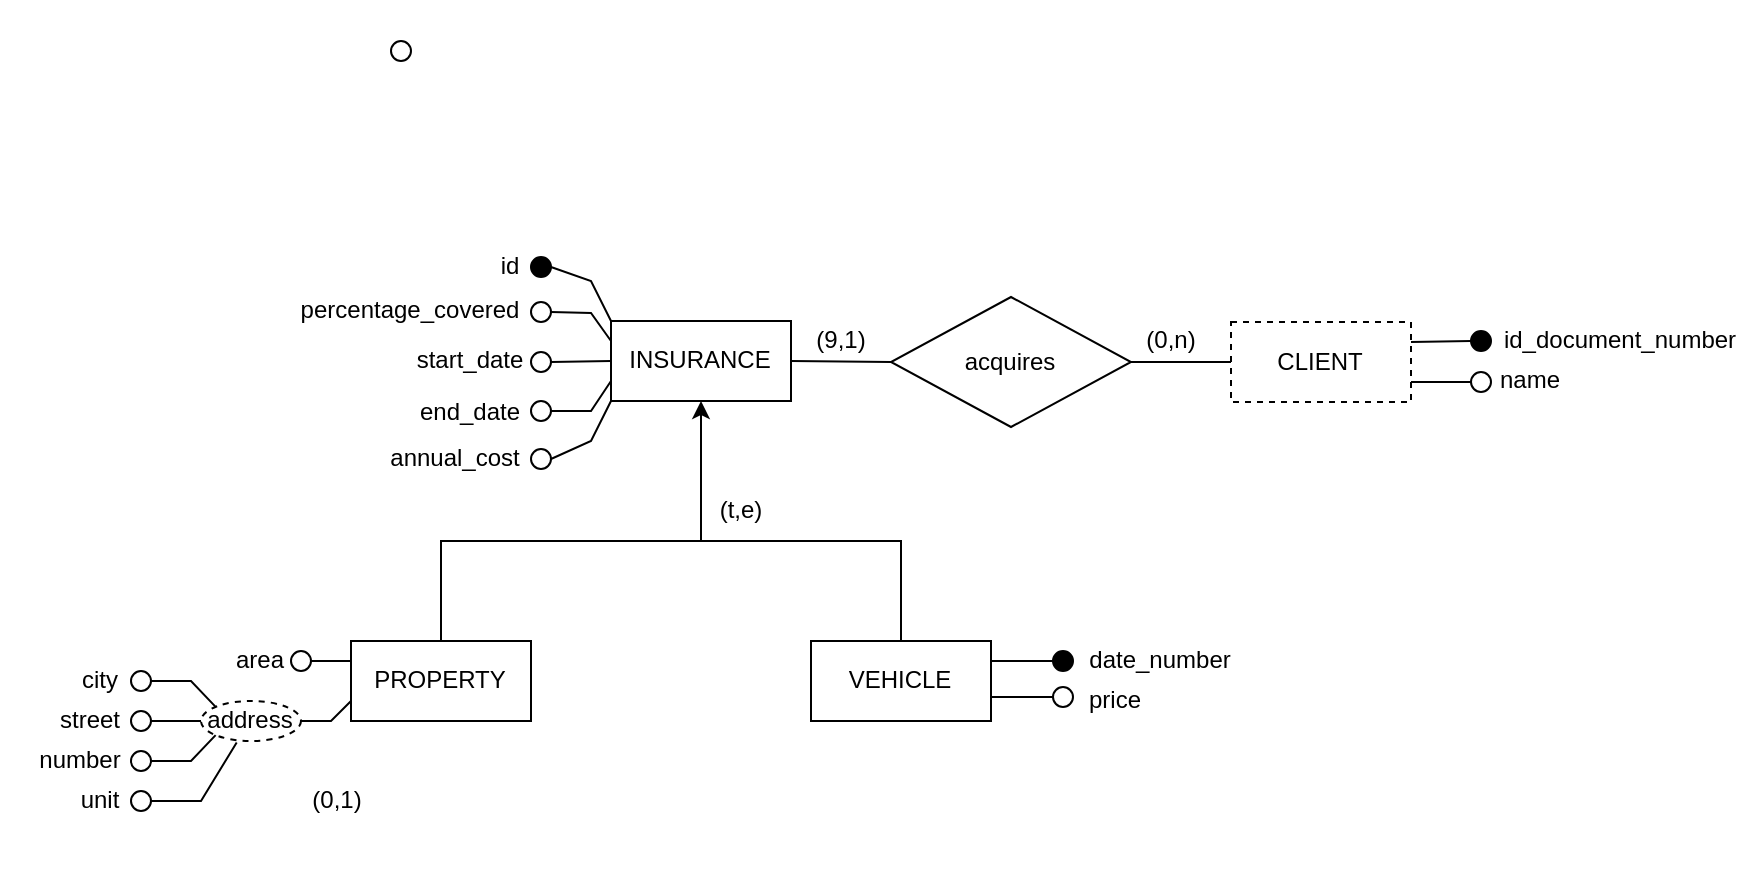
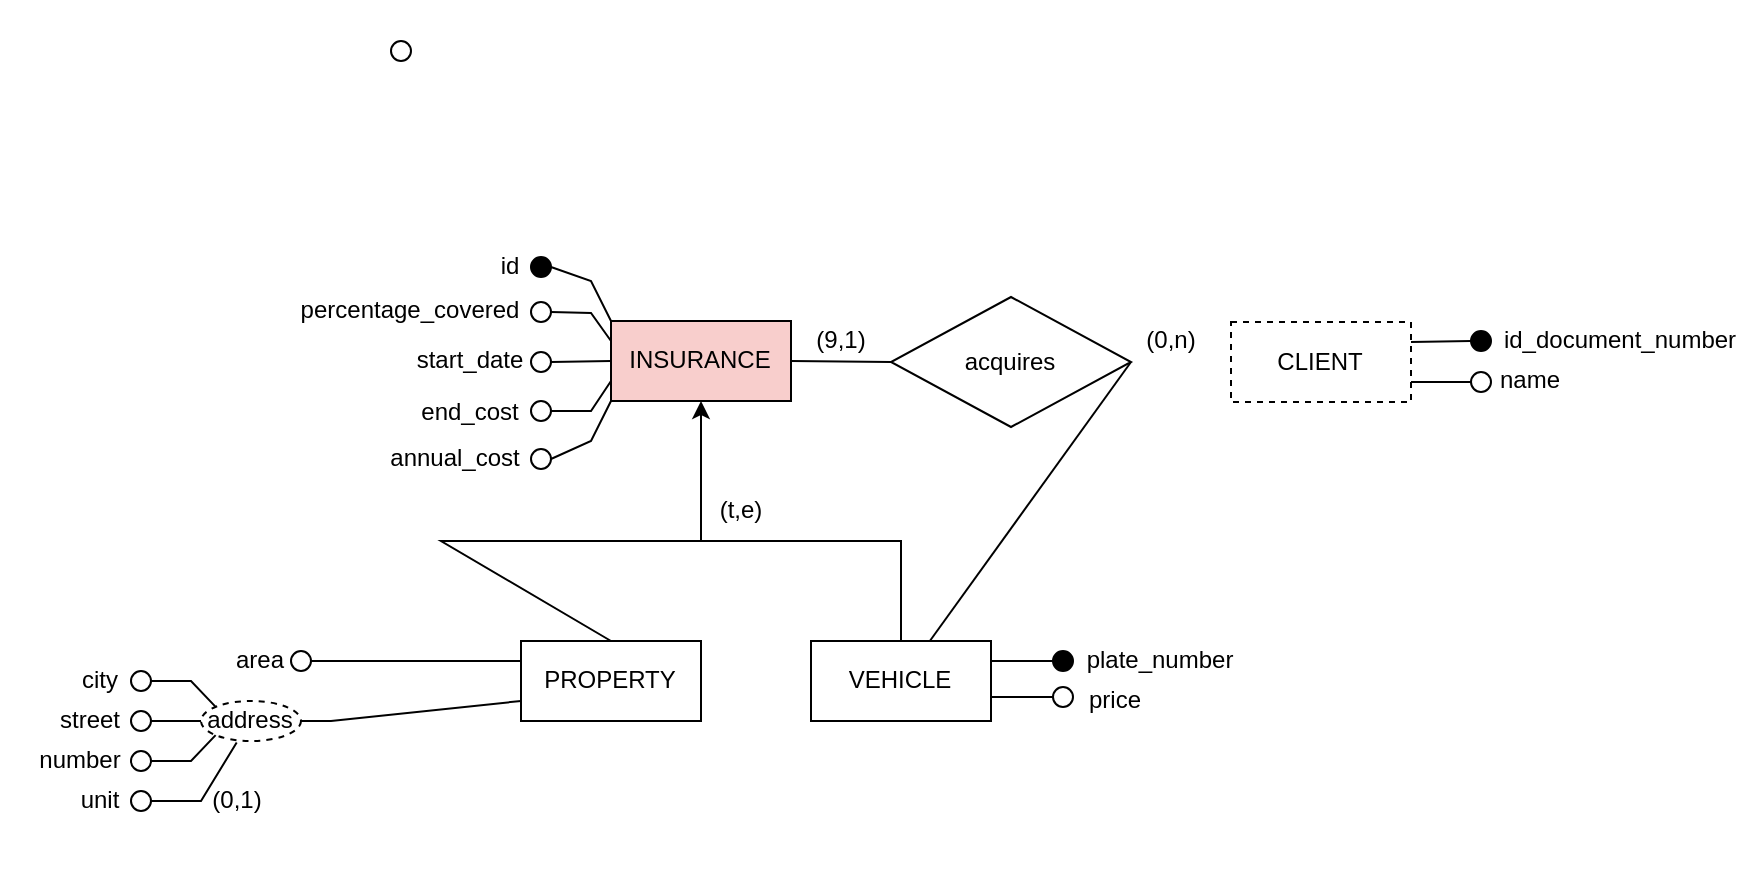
(701, 361) -> (701, 361)
(1181, 362) -> (1029, 504)
(471, 413) -> (471, 413)
(1161, 661) -> (1161, 661)
(441, 681) -> (611, 681)
(336, 801) -> (236, 801)
